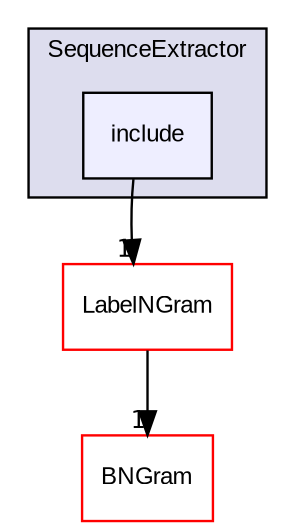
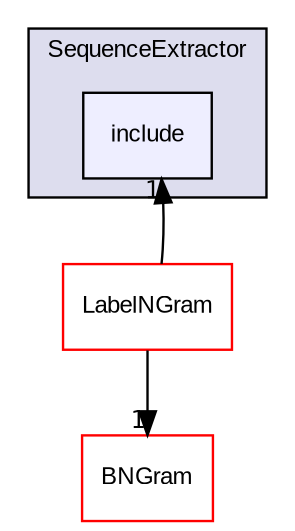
(132, 213) -> (163, 233)
